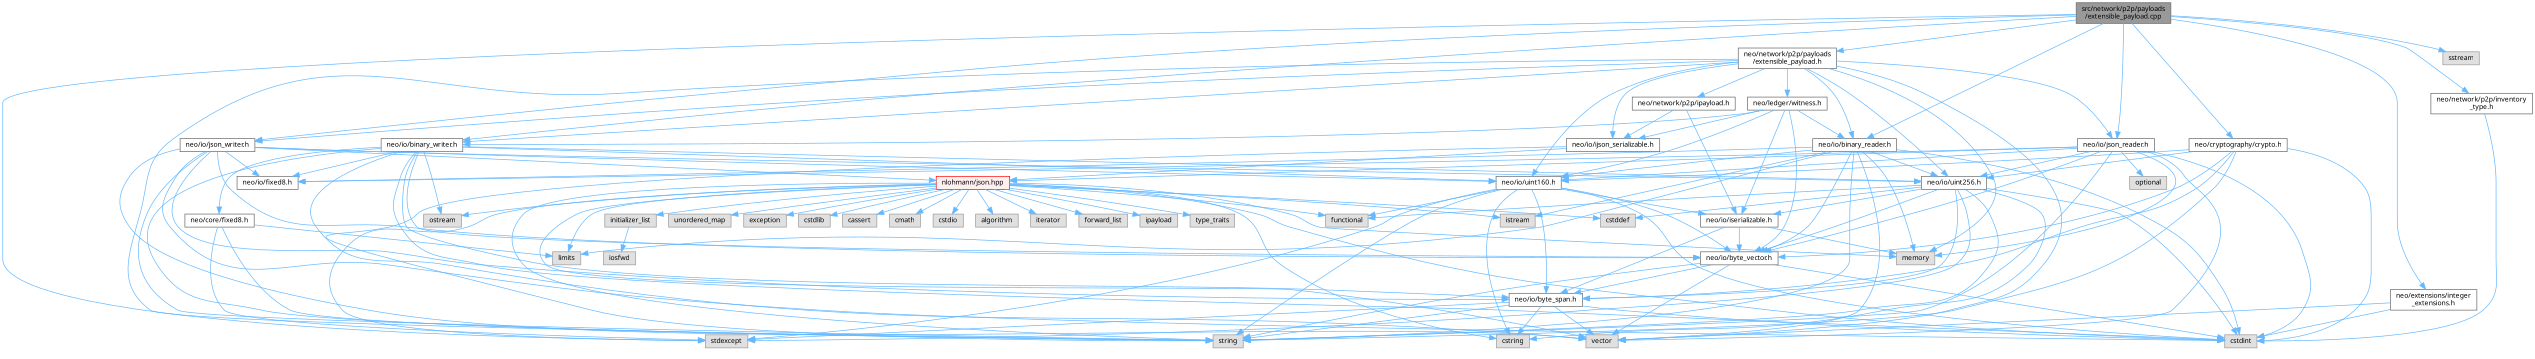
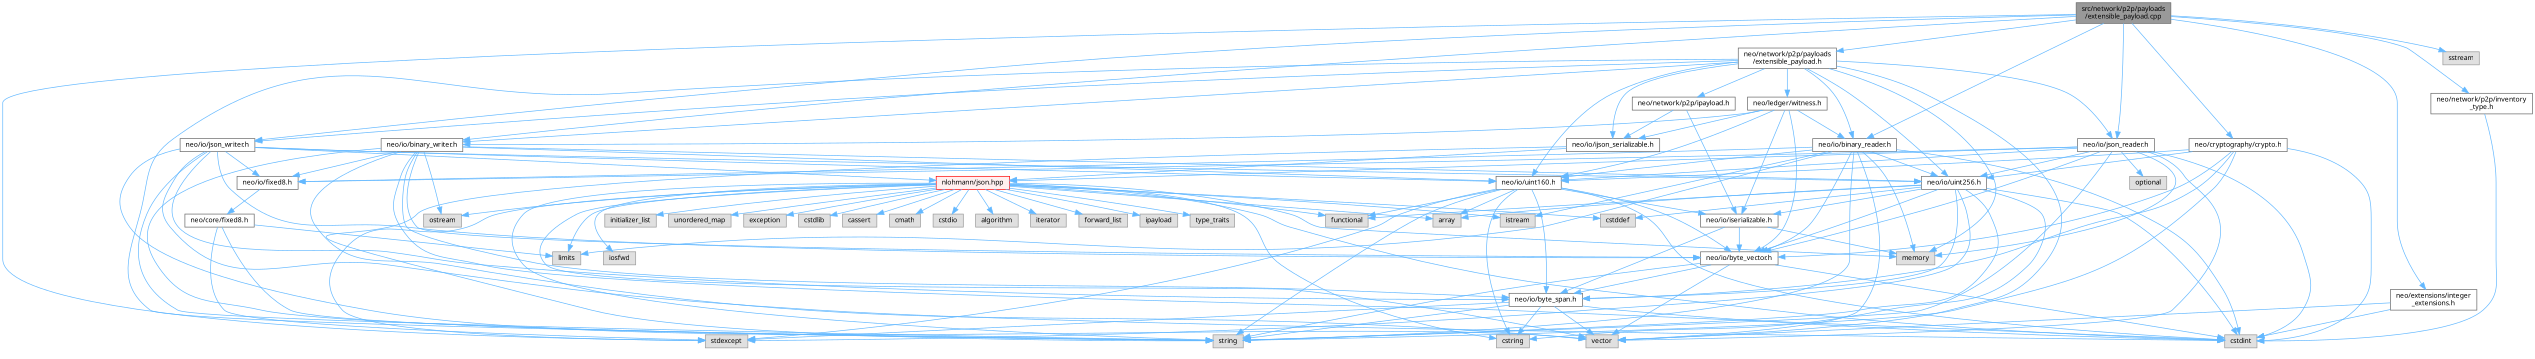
(287, 157) -> (248, 198)
none -> (1447, 221)
(626, 236) -> (747, 190)
